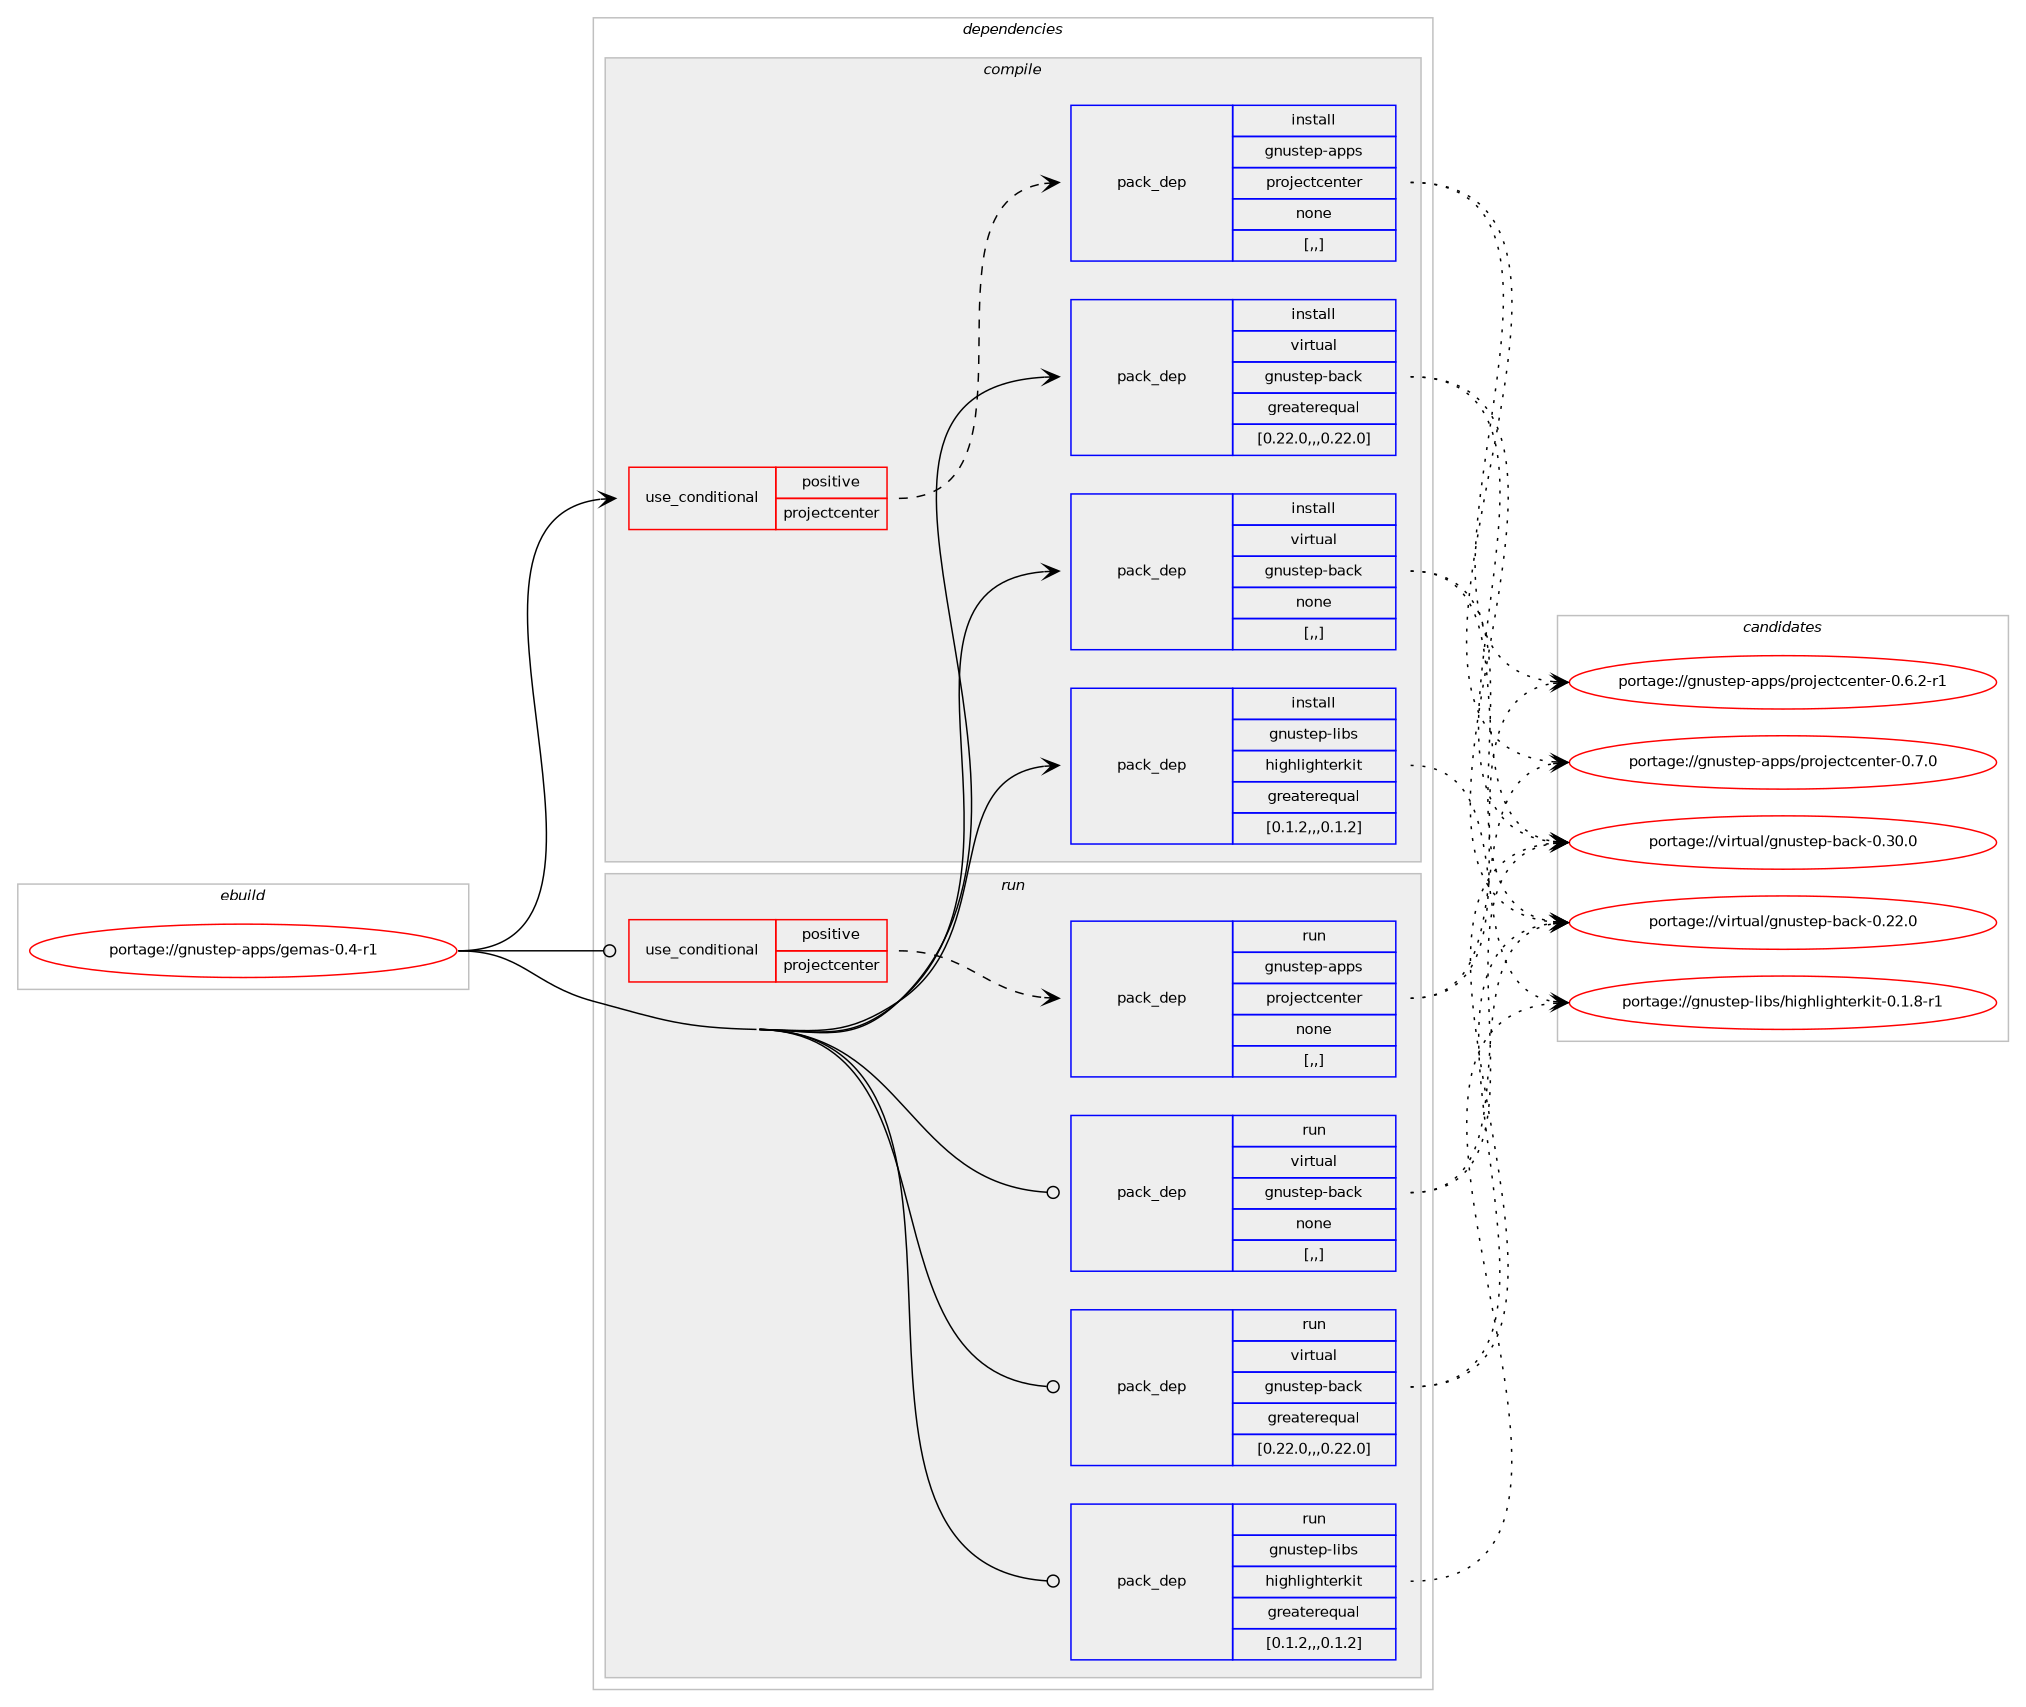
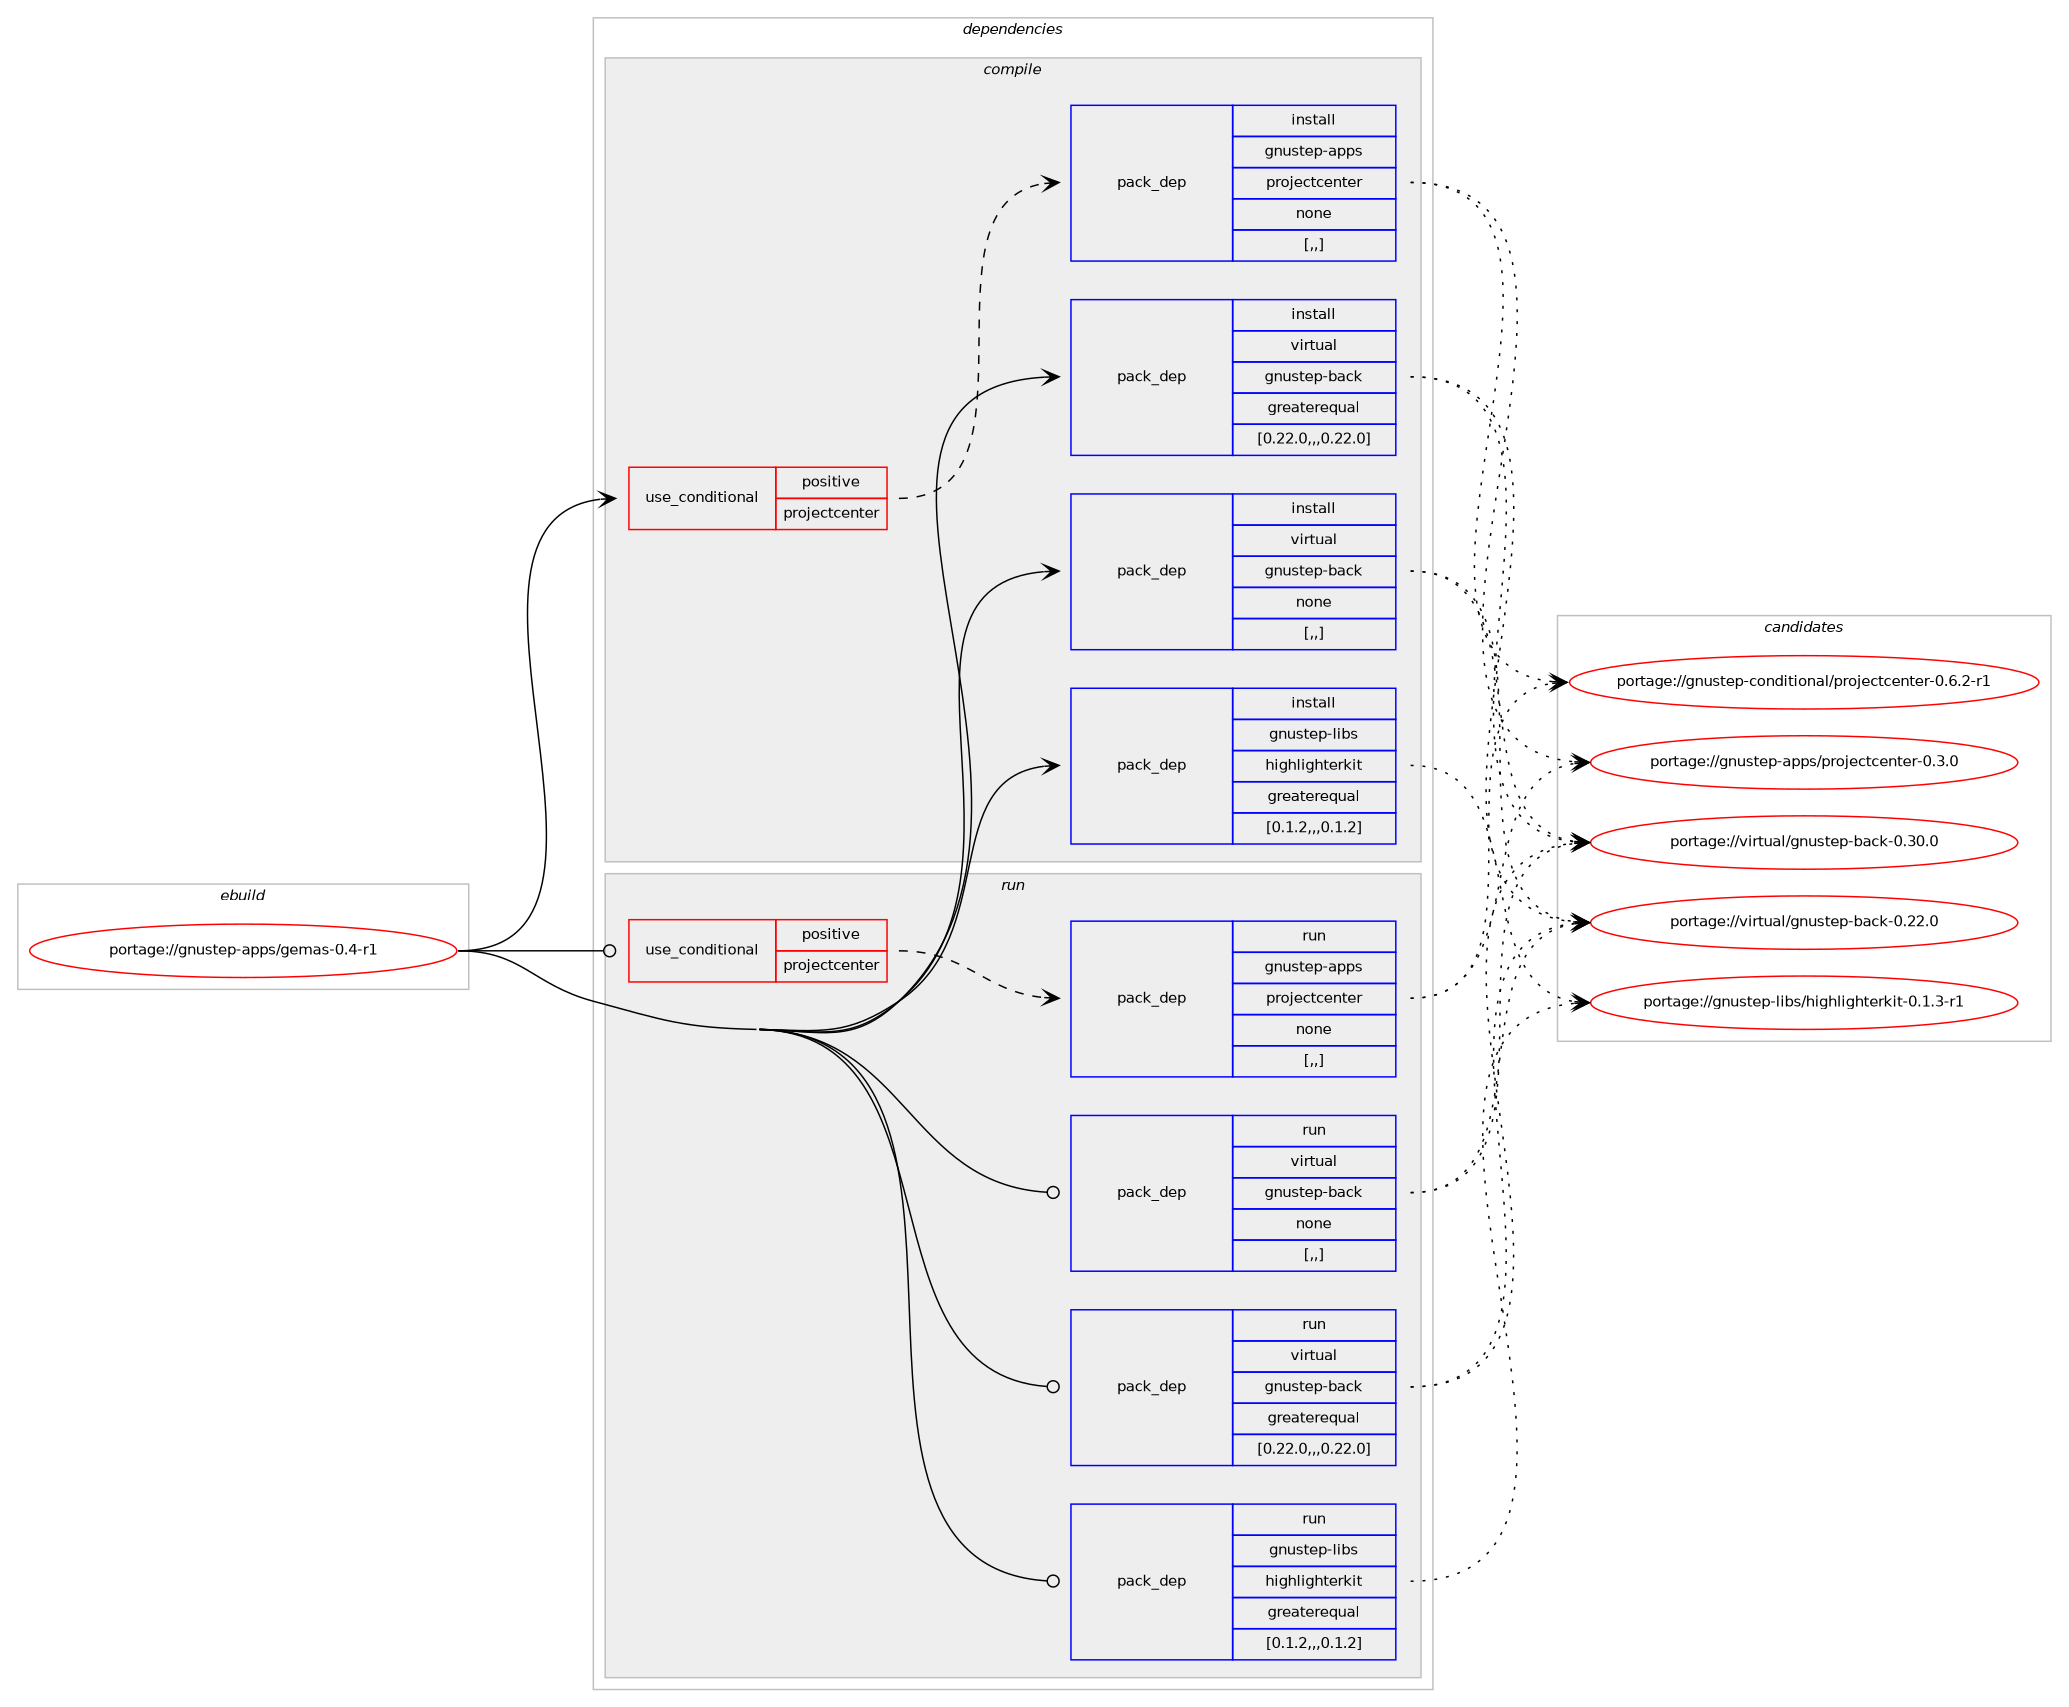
(1783, 682) -> (1804, 682)
(1783, 762) -> (1804, 762)
(1783, 1003) -> (1804, 1003)
